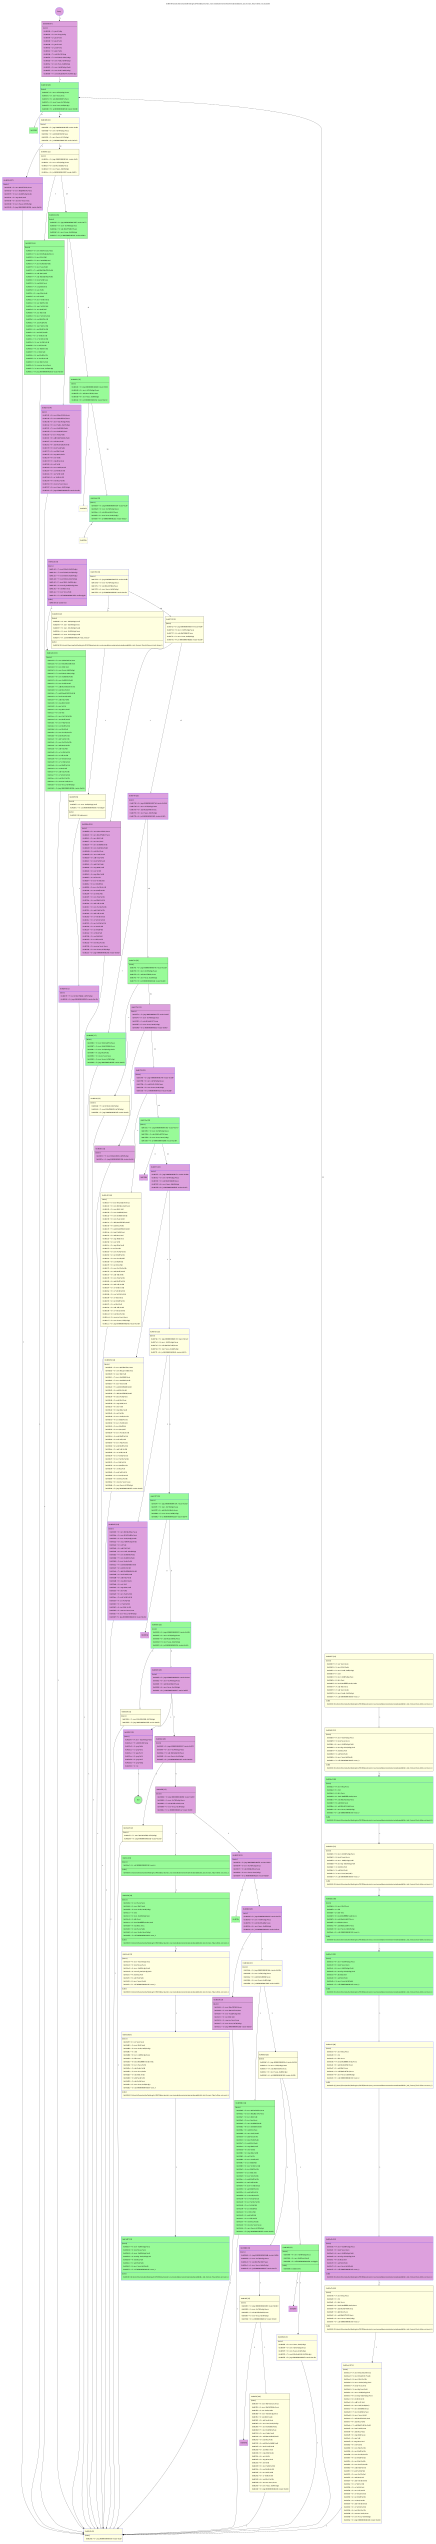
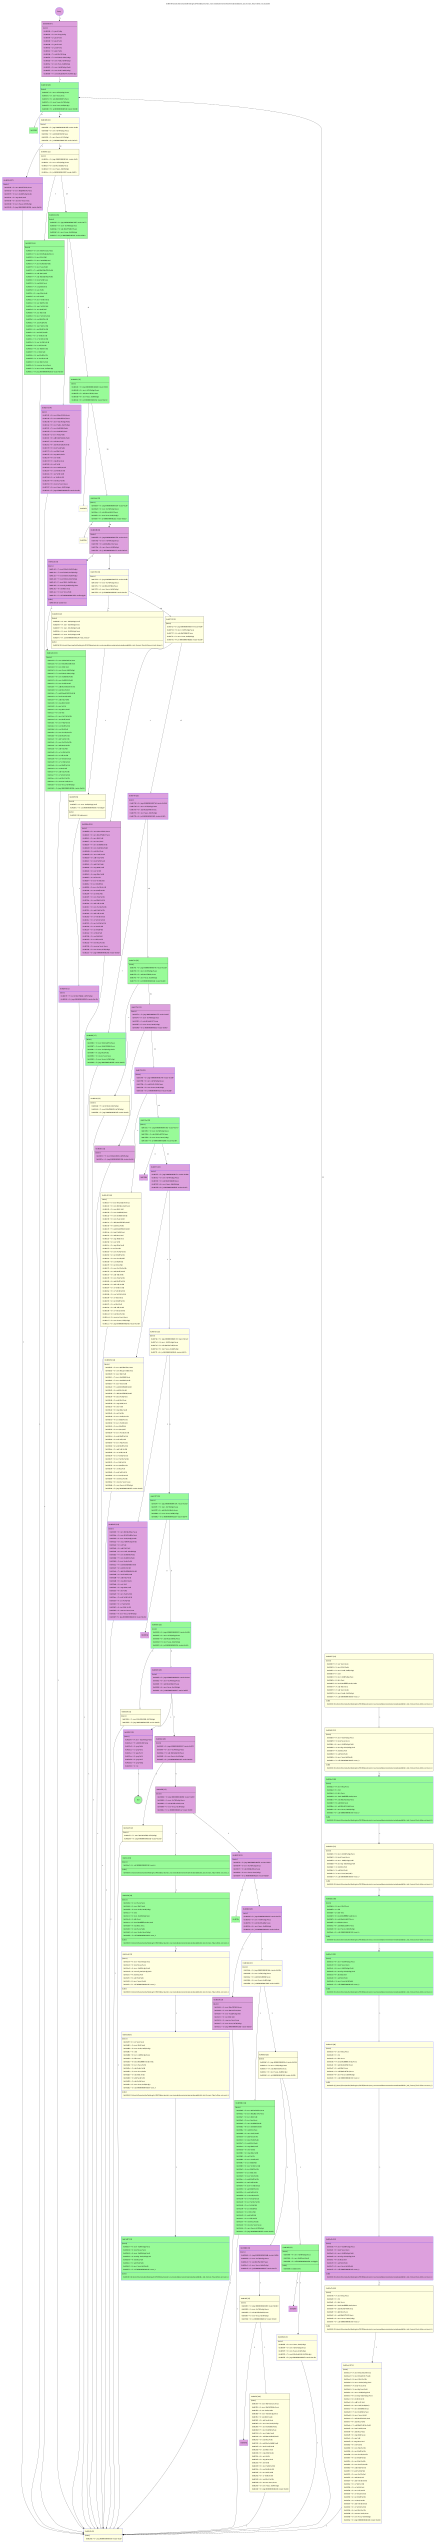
none -> (109, 540)
